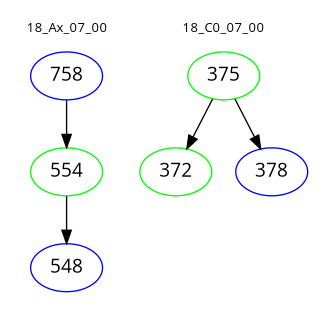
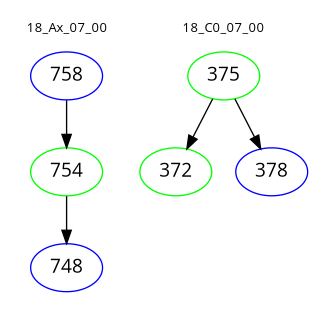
(67, 172) -> (67, 172)
(67, 268) -> (67, 268)
